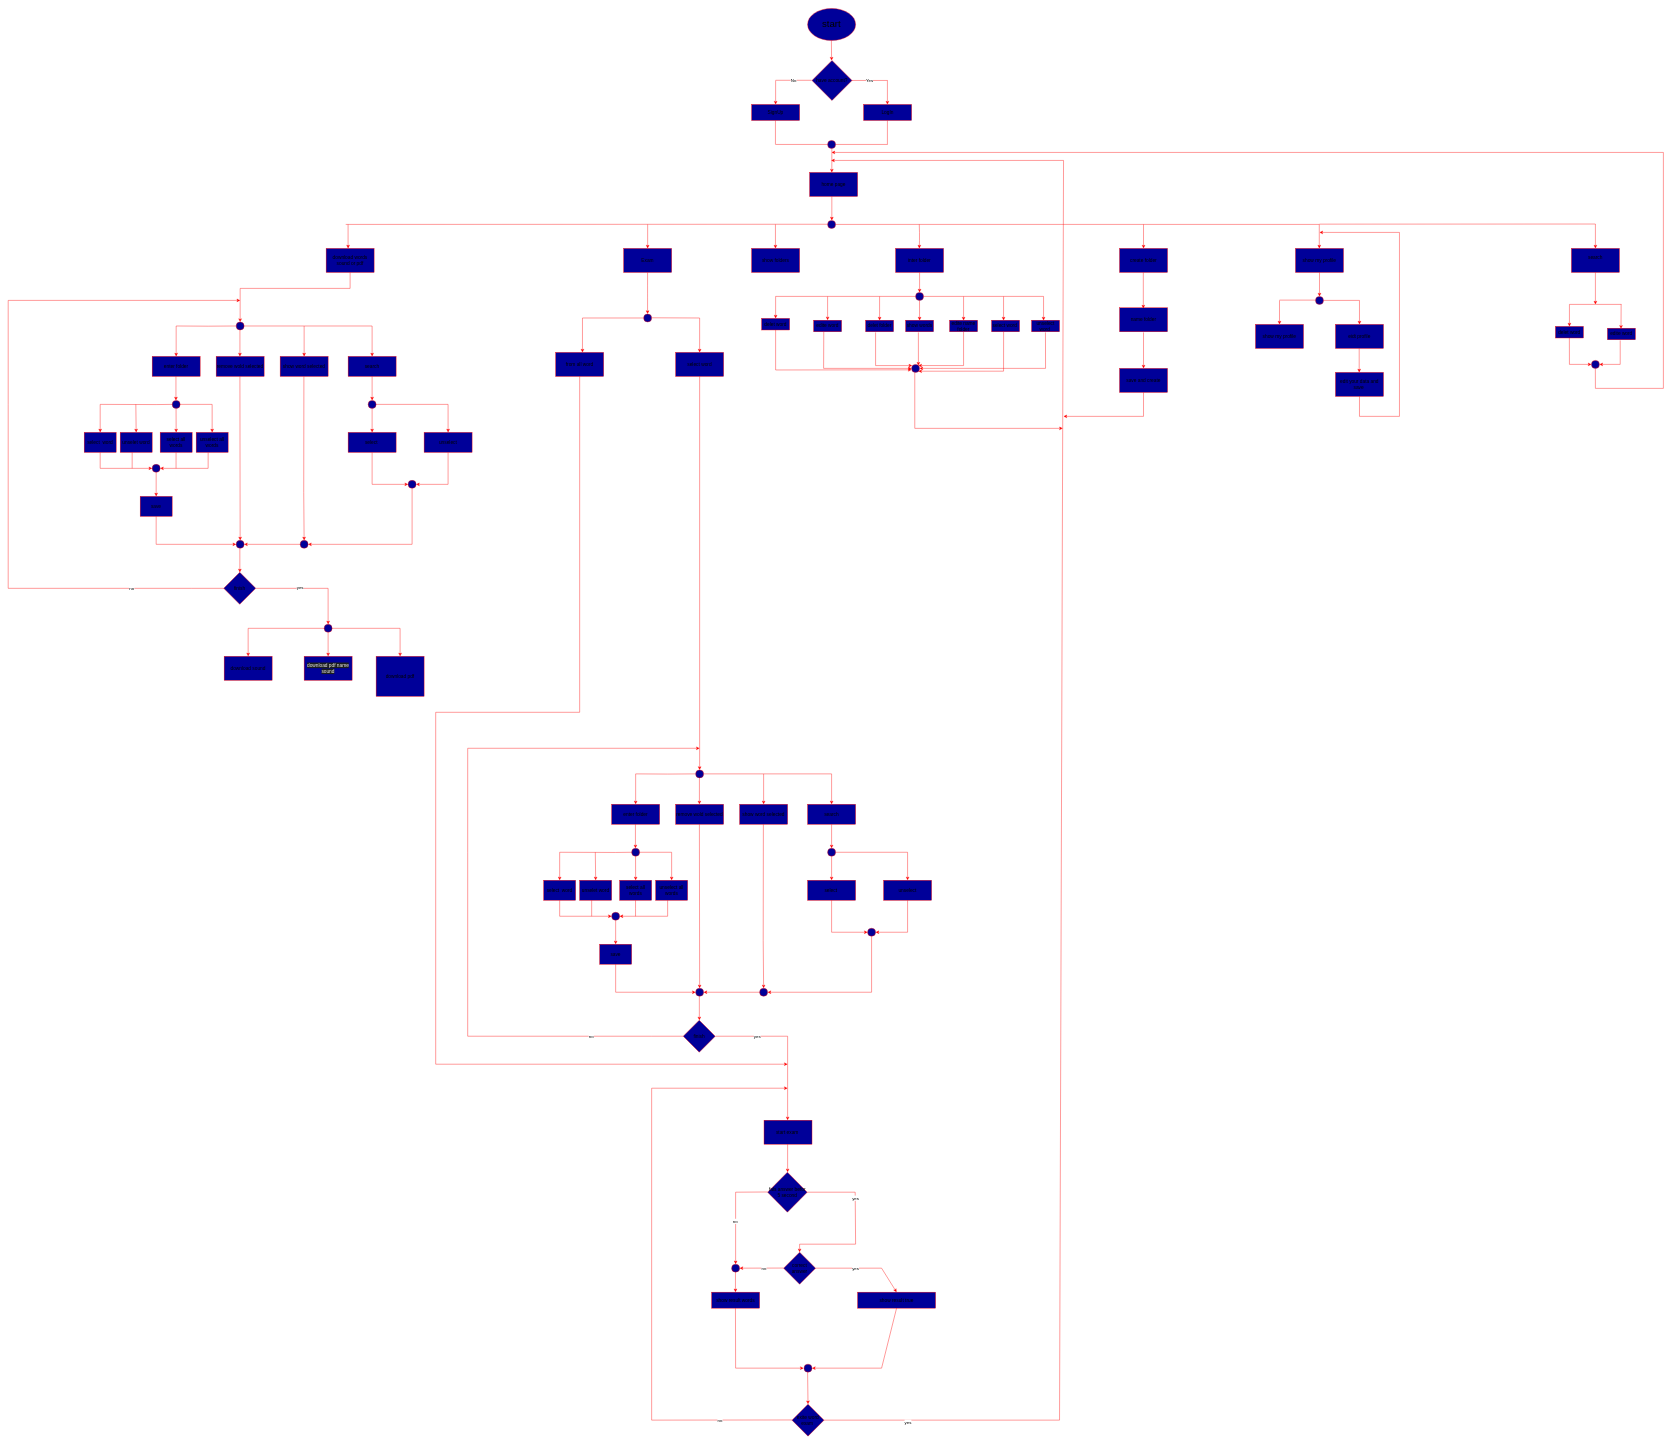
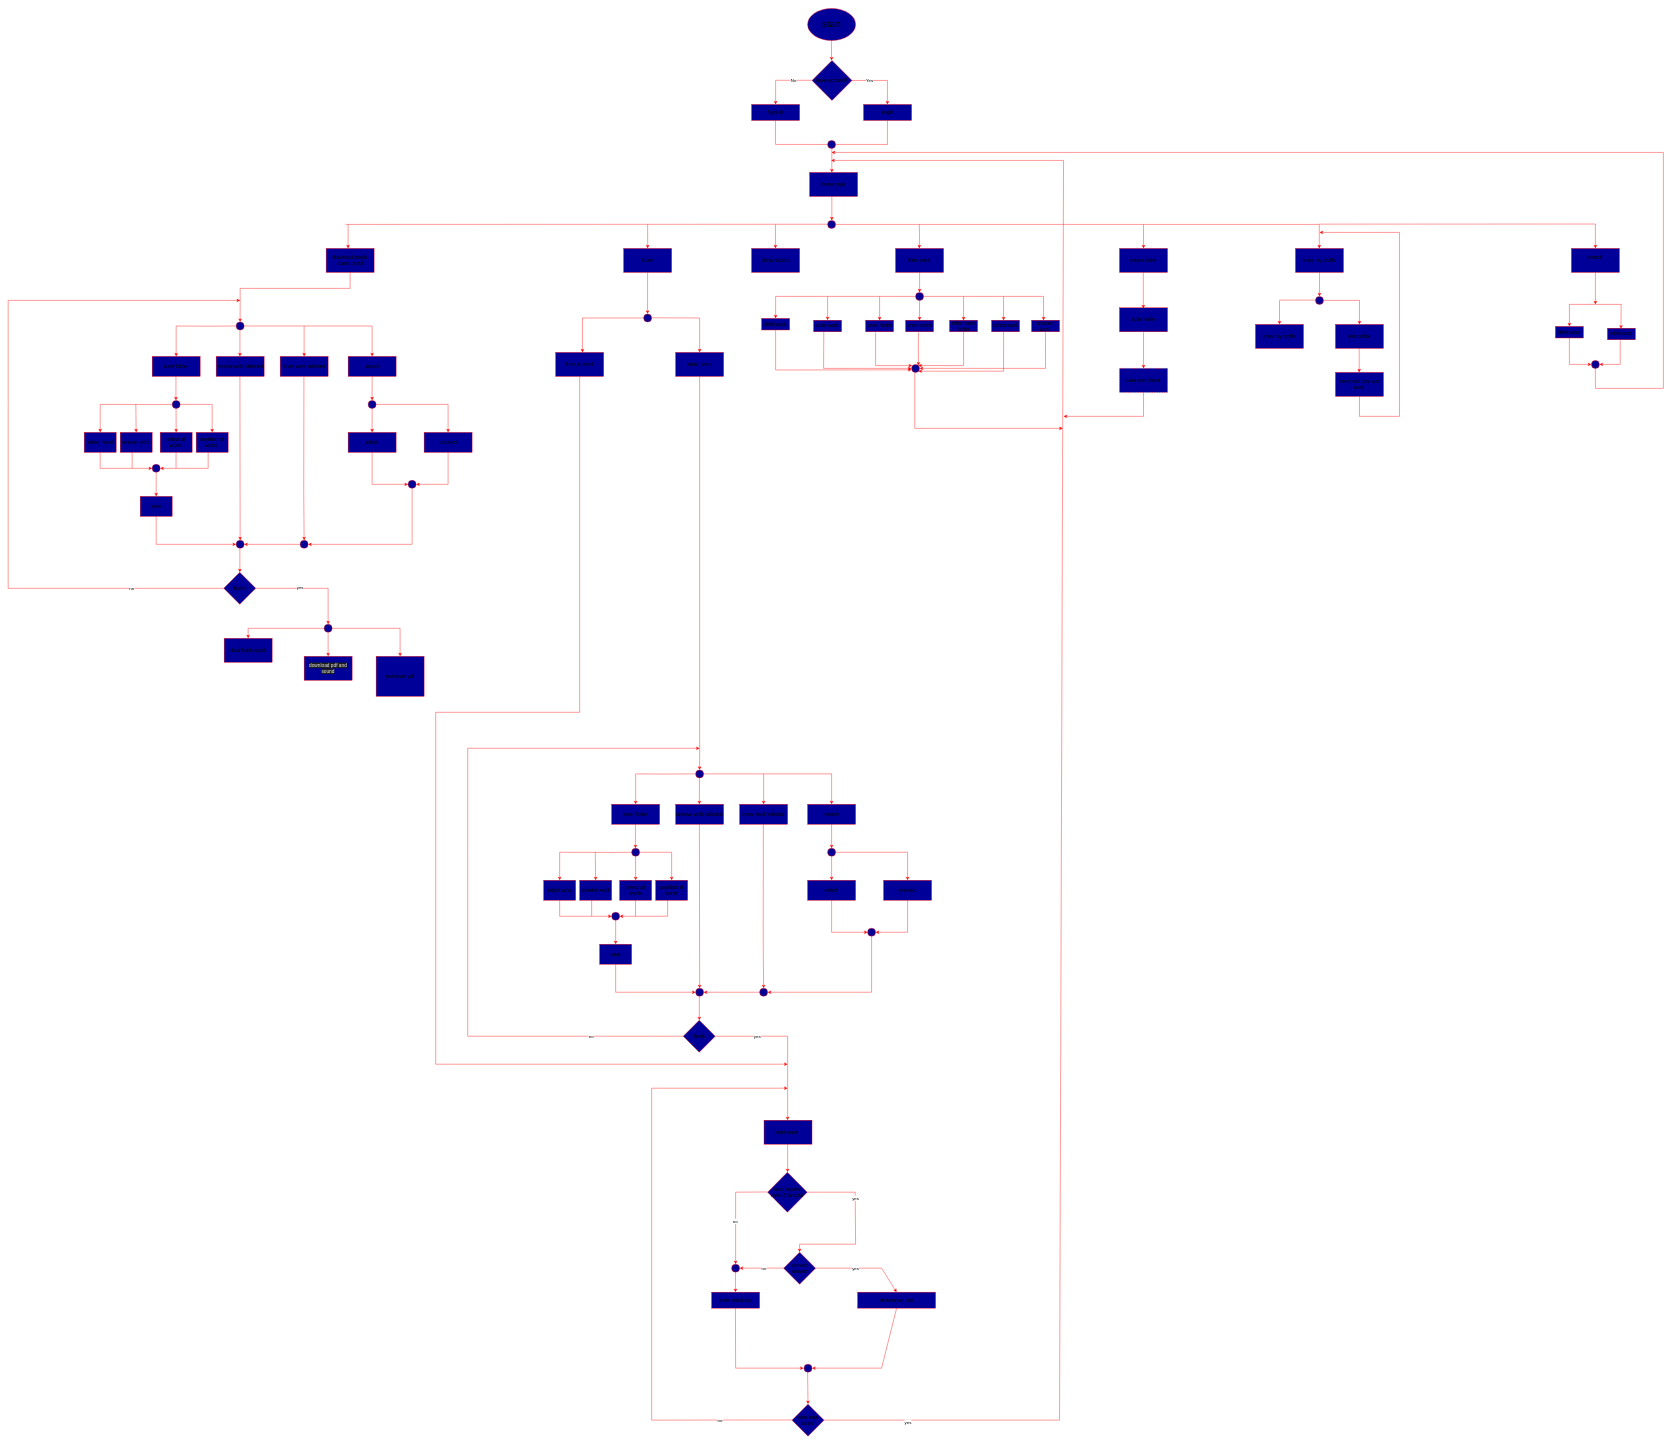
(1144, 320) -> (1144, 320)
(1144, 380) -> (1144, 380)
(1360, 384) -> (1360, 384)
(248, 668) -> (248, 650)
(328, 668) -> (328, 668)
(788, 1192) -> (788, 1192)
(736, 1300) -> (736, 1300)
(808, 1420) -> (808, 1420)
